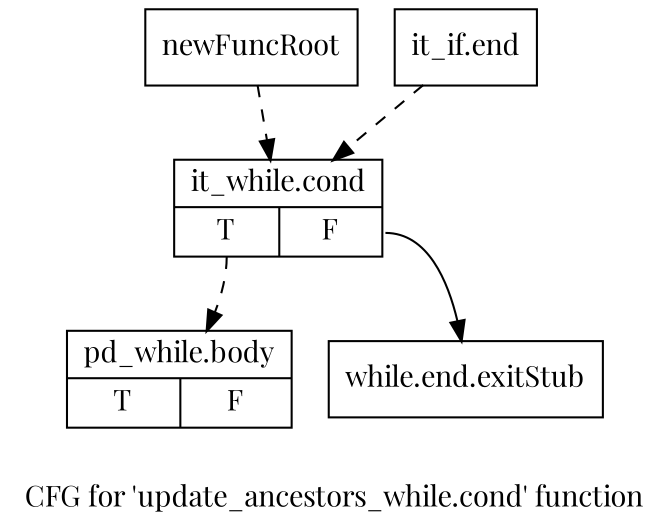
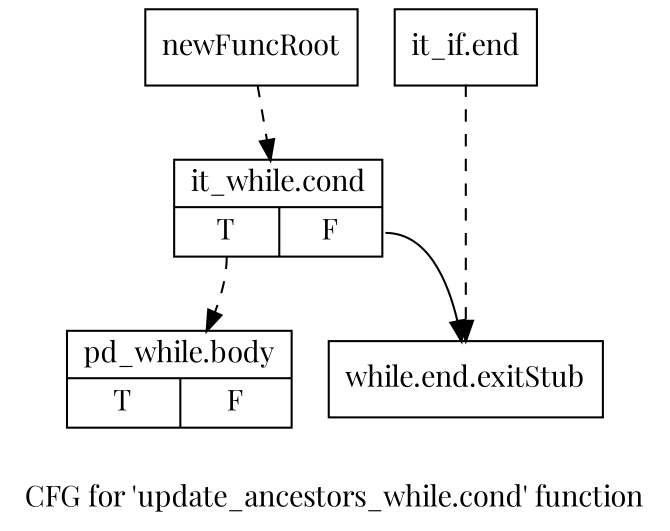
(386, 116) -> (466, 202)
